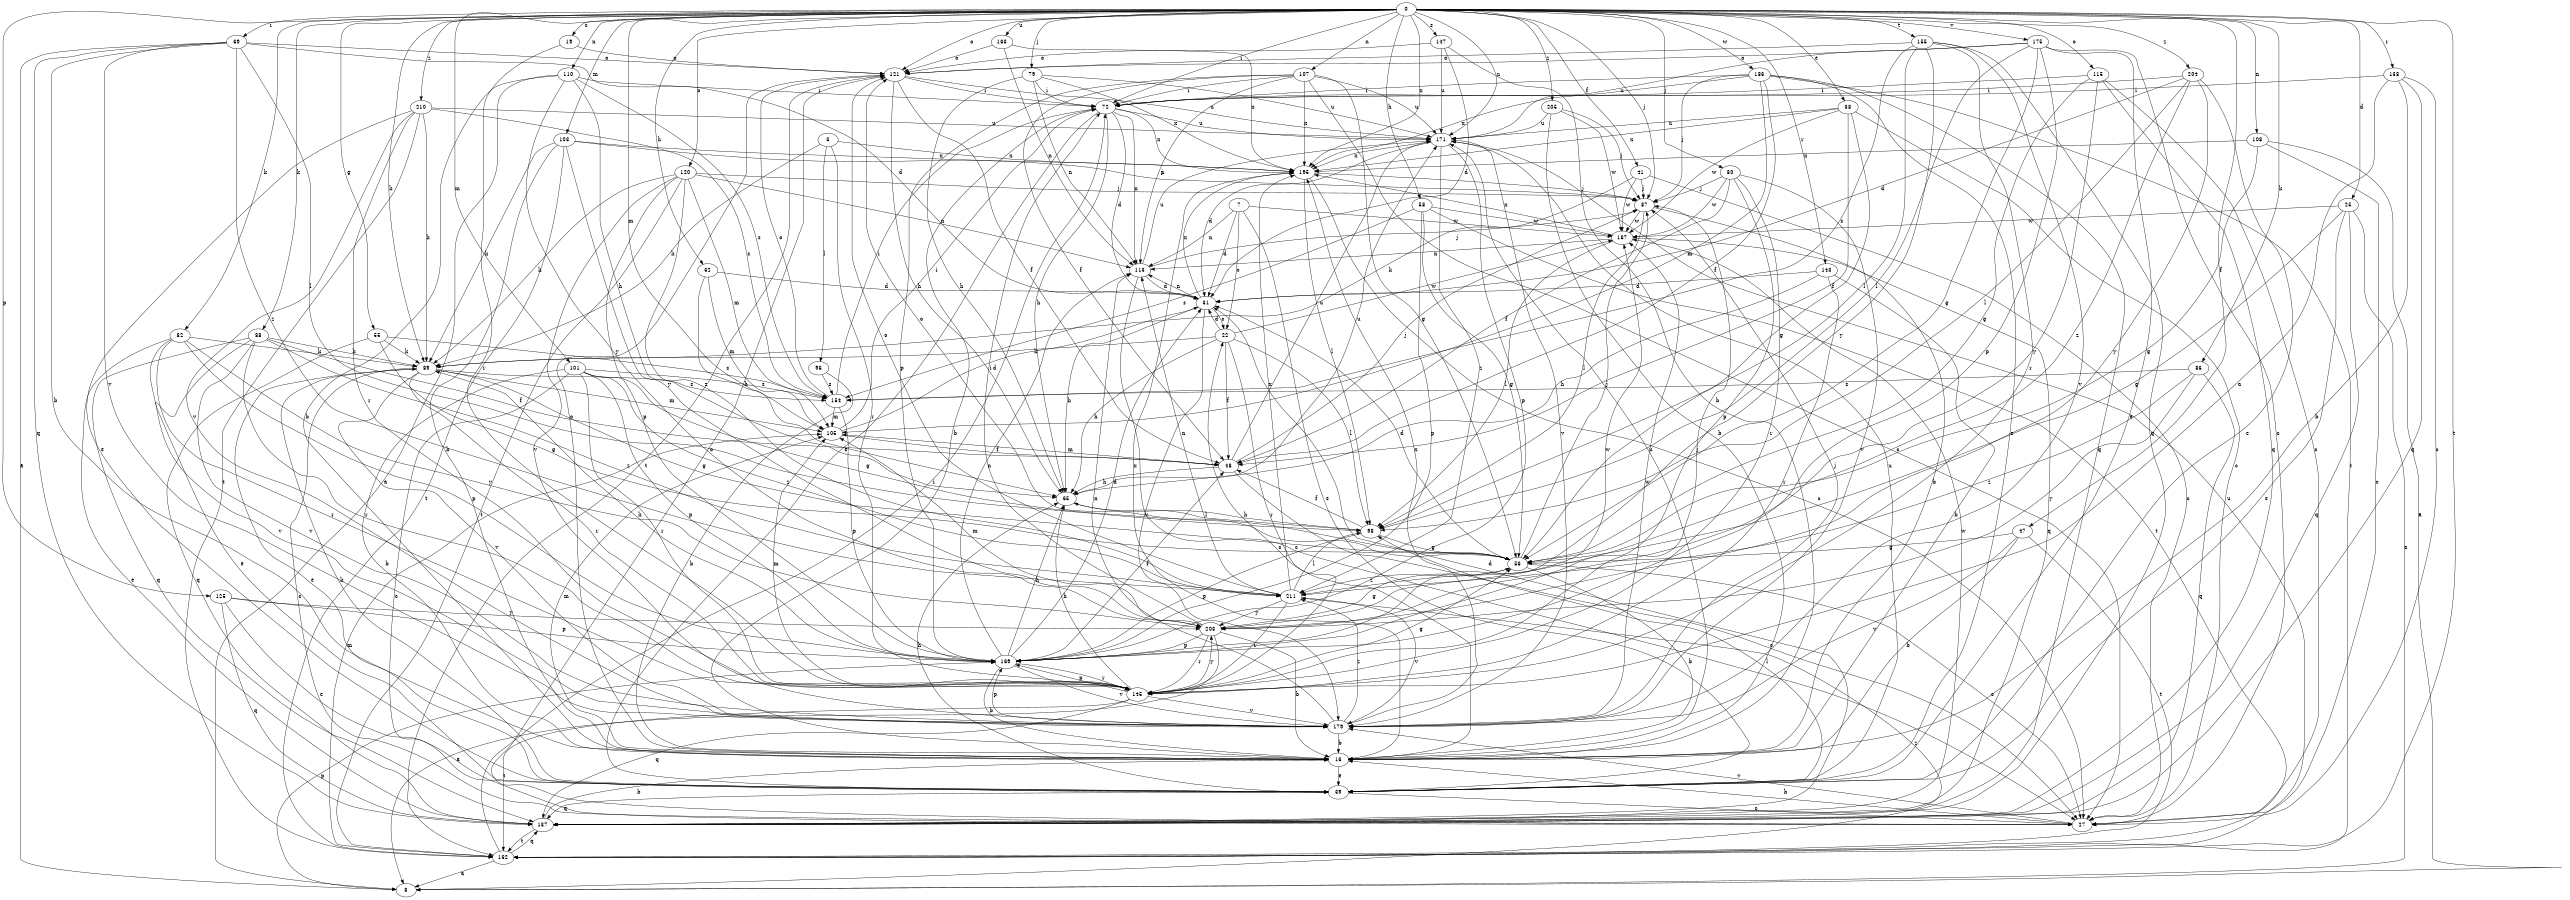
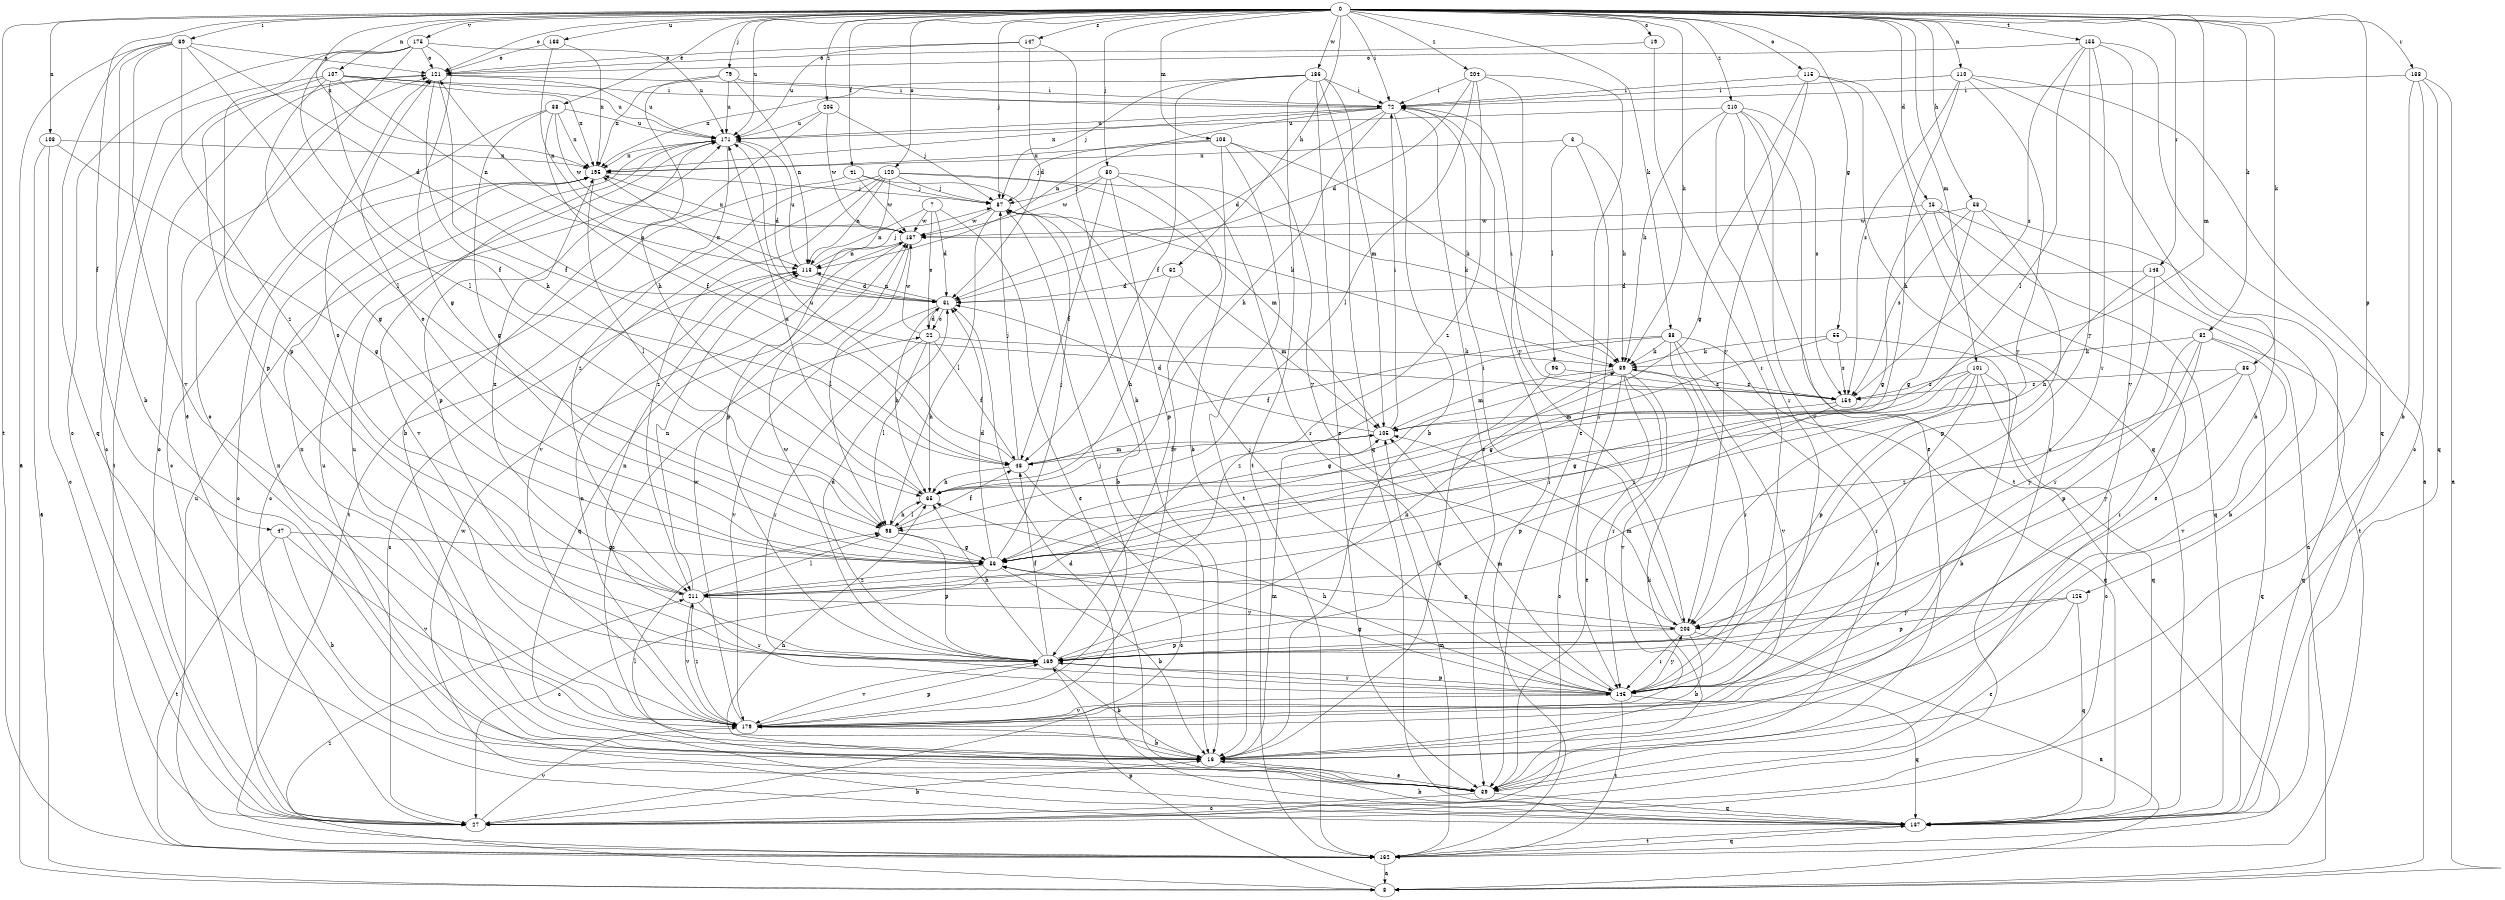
(133, 580) -> (2304, 580)
(1900, 590) -> (2372, 873)
